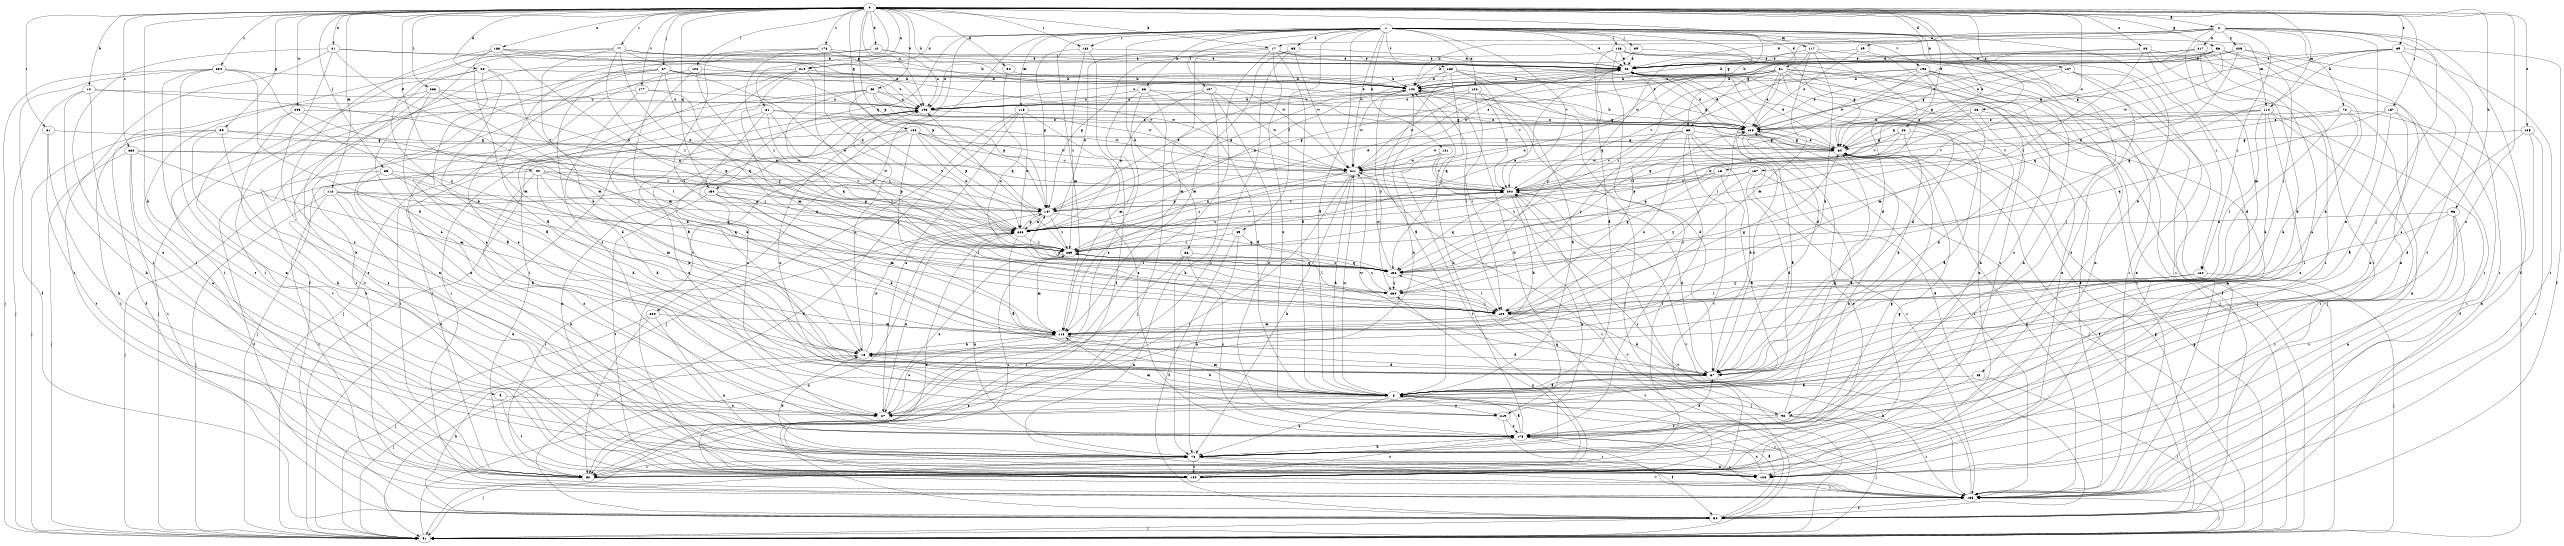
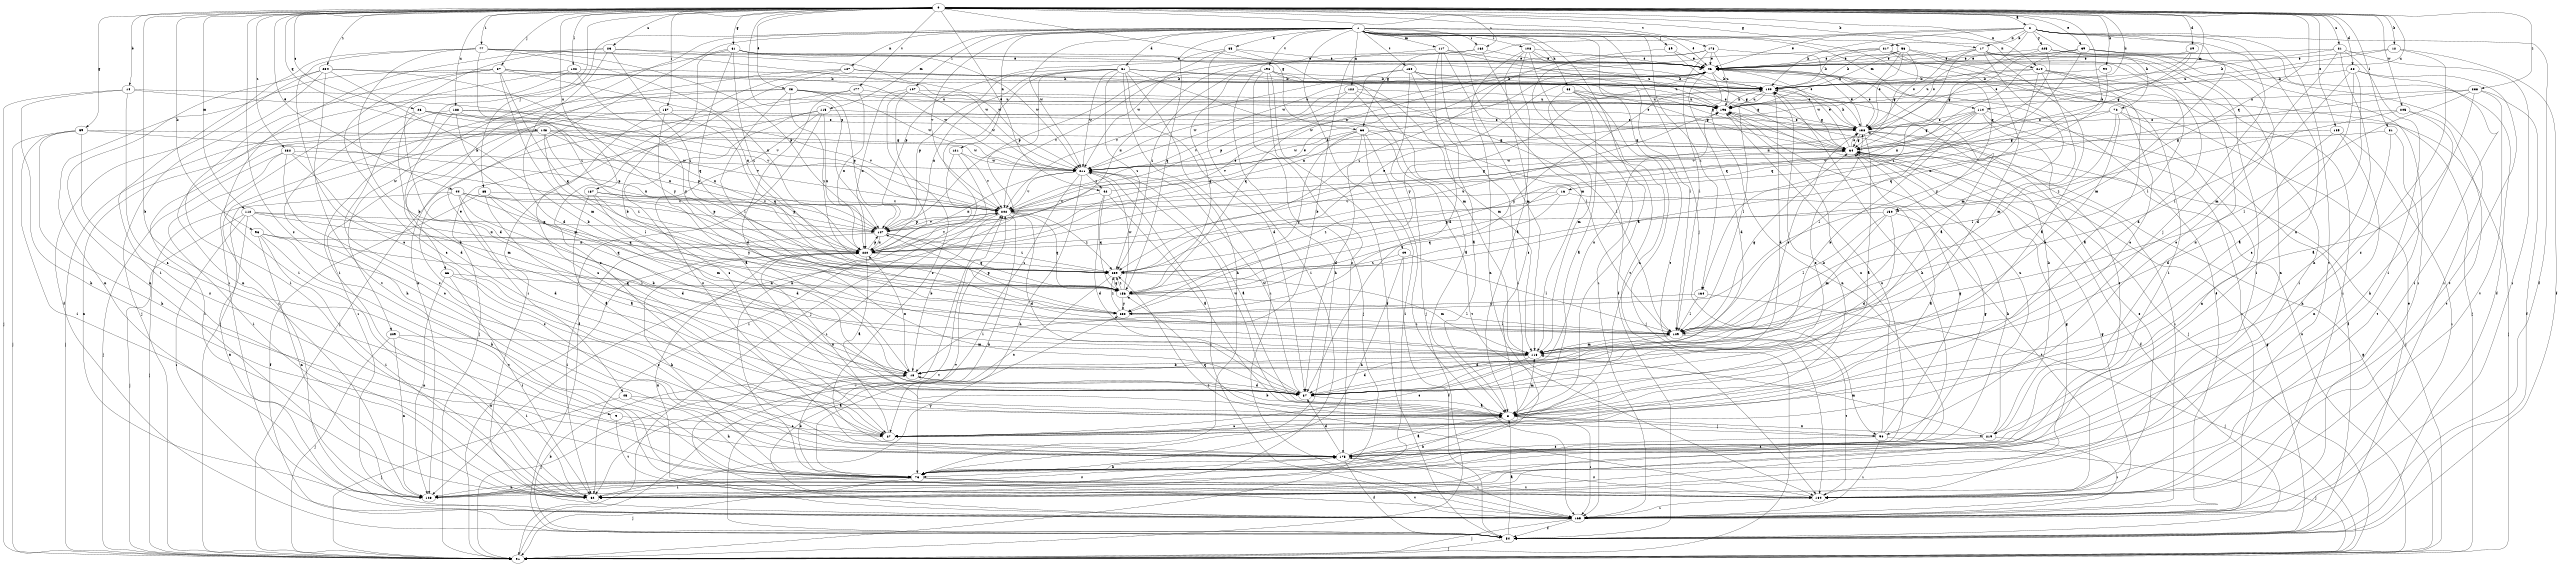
(1005, 60) -> (1221, 58)
(1203, 207) -> (1093, 180)
